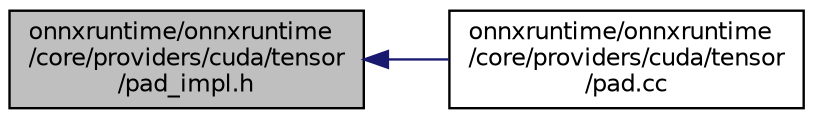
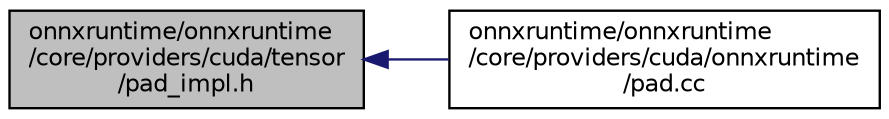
(627, 59) -> (665, 59)
